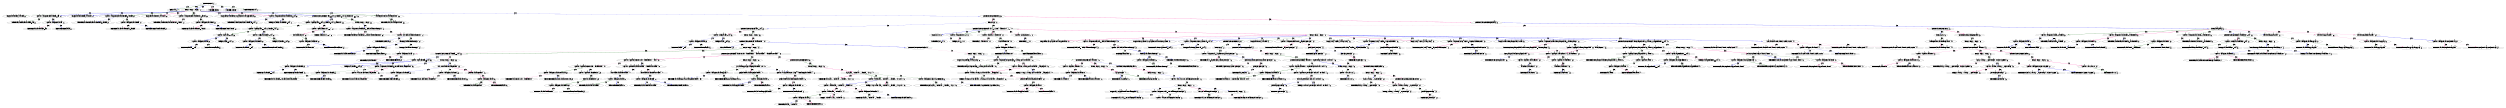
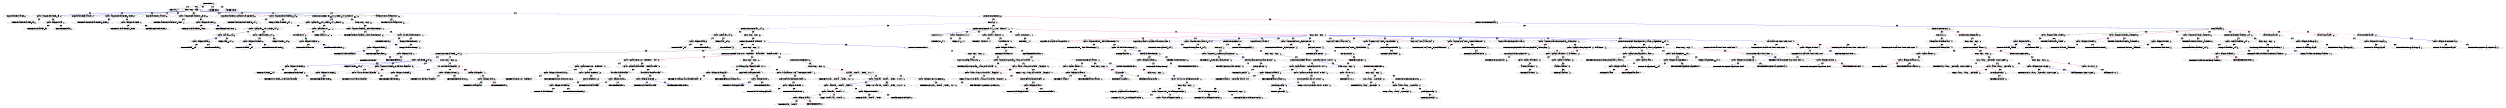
(251, 10) -> none
